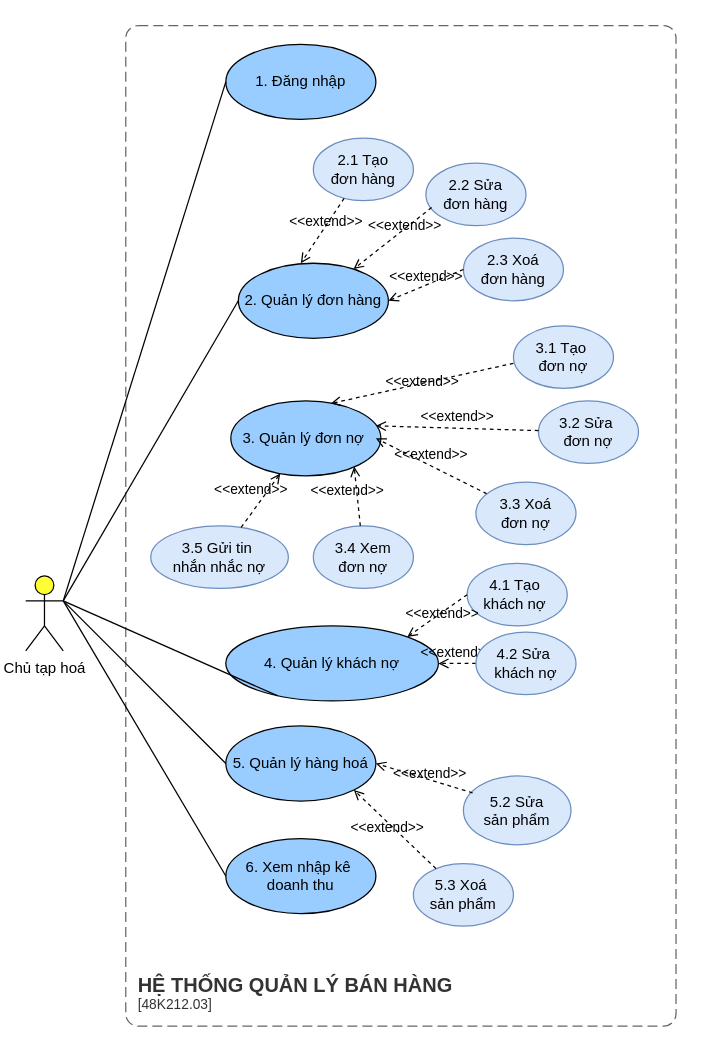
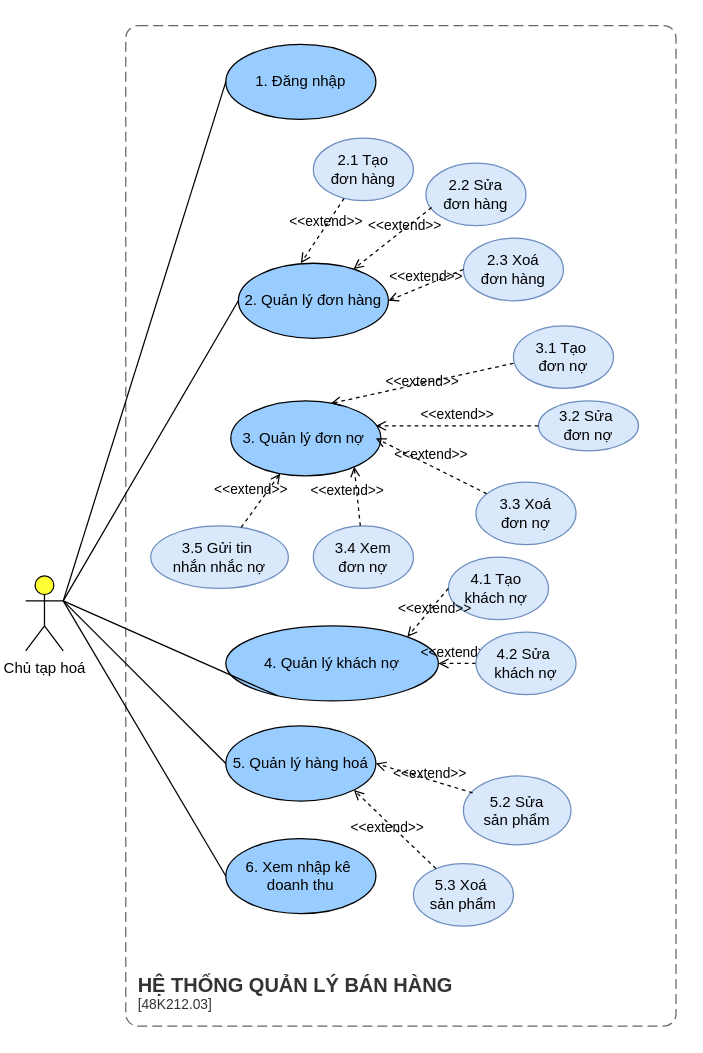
(588, 432) -> (588, 426)
(517, 594) -> (498, 588)
